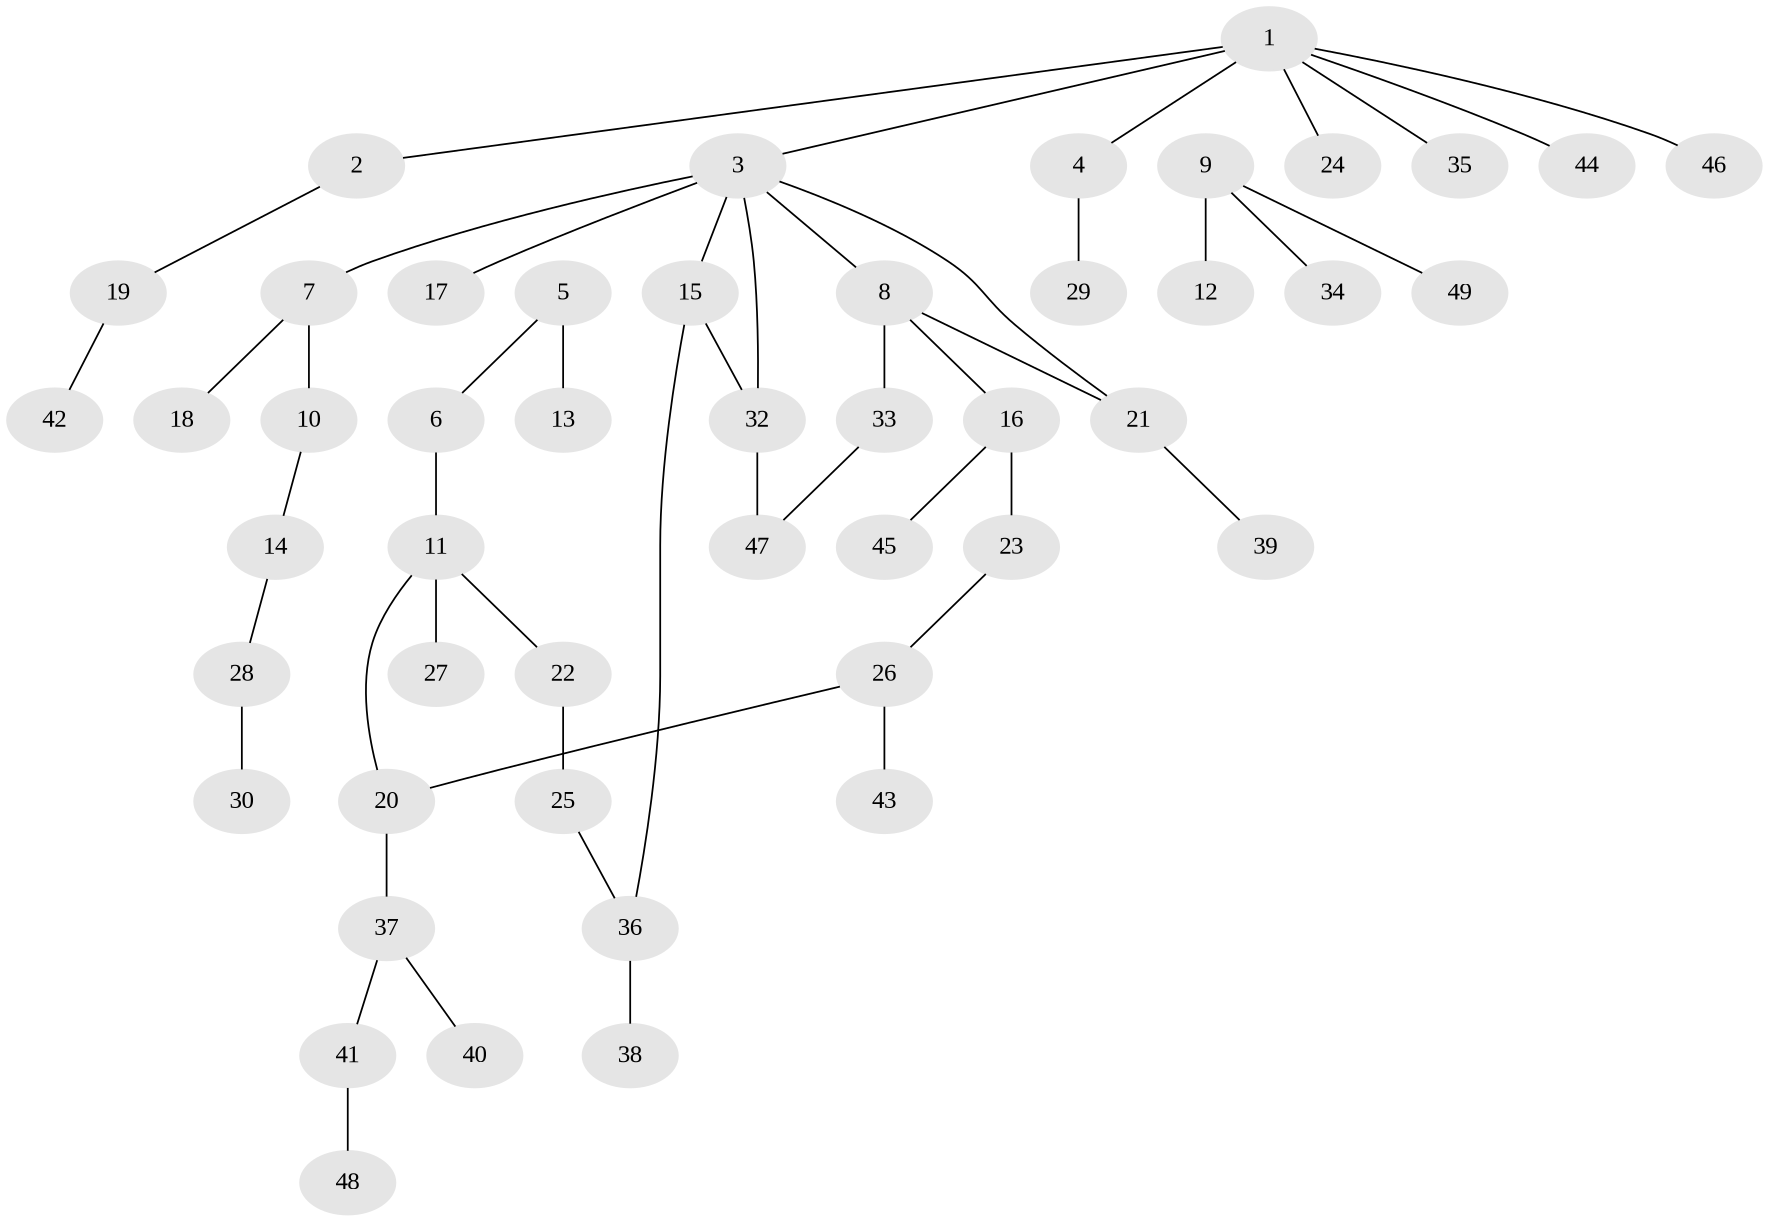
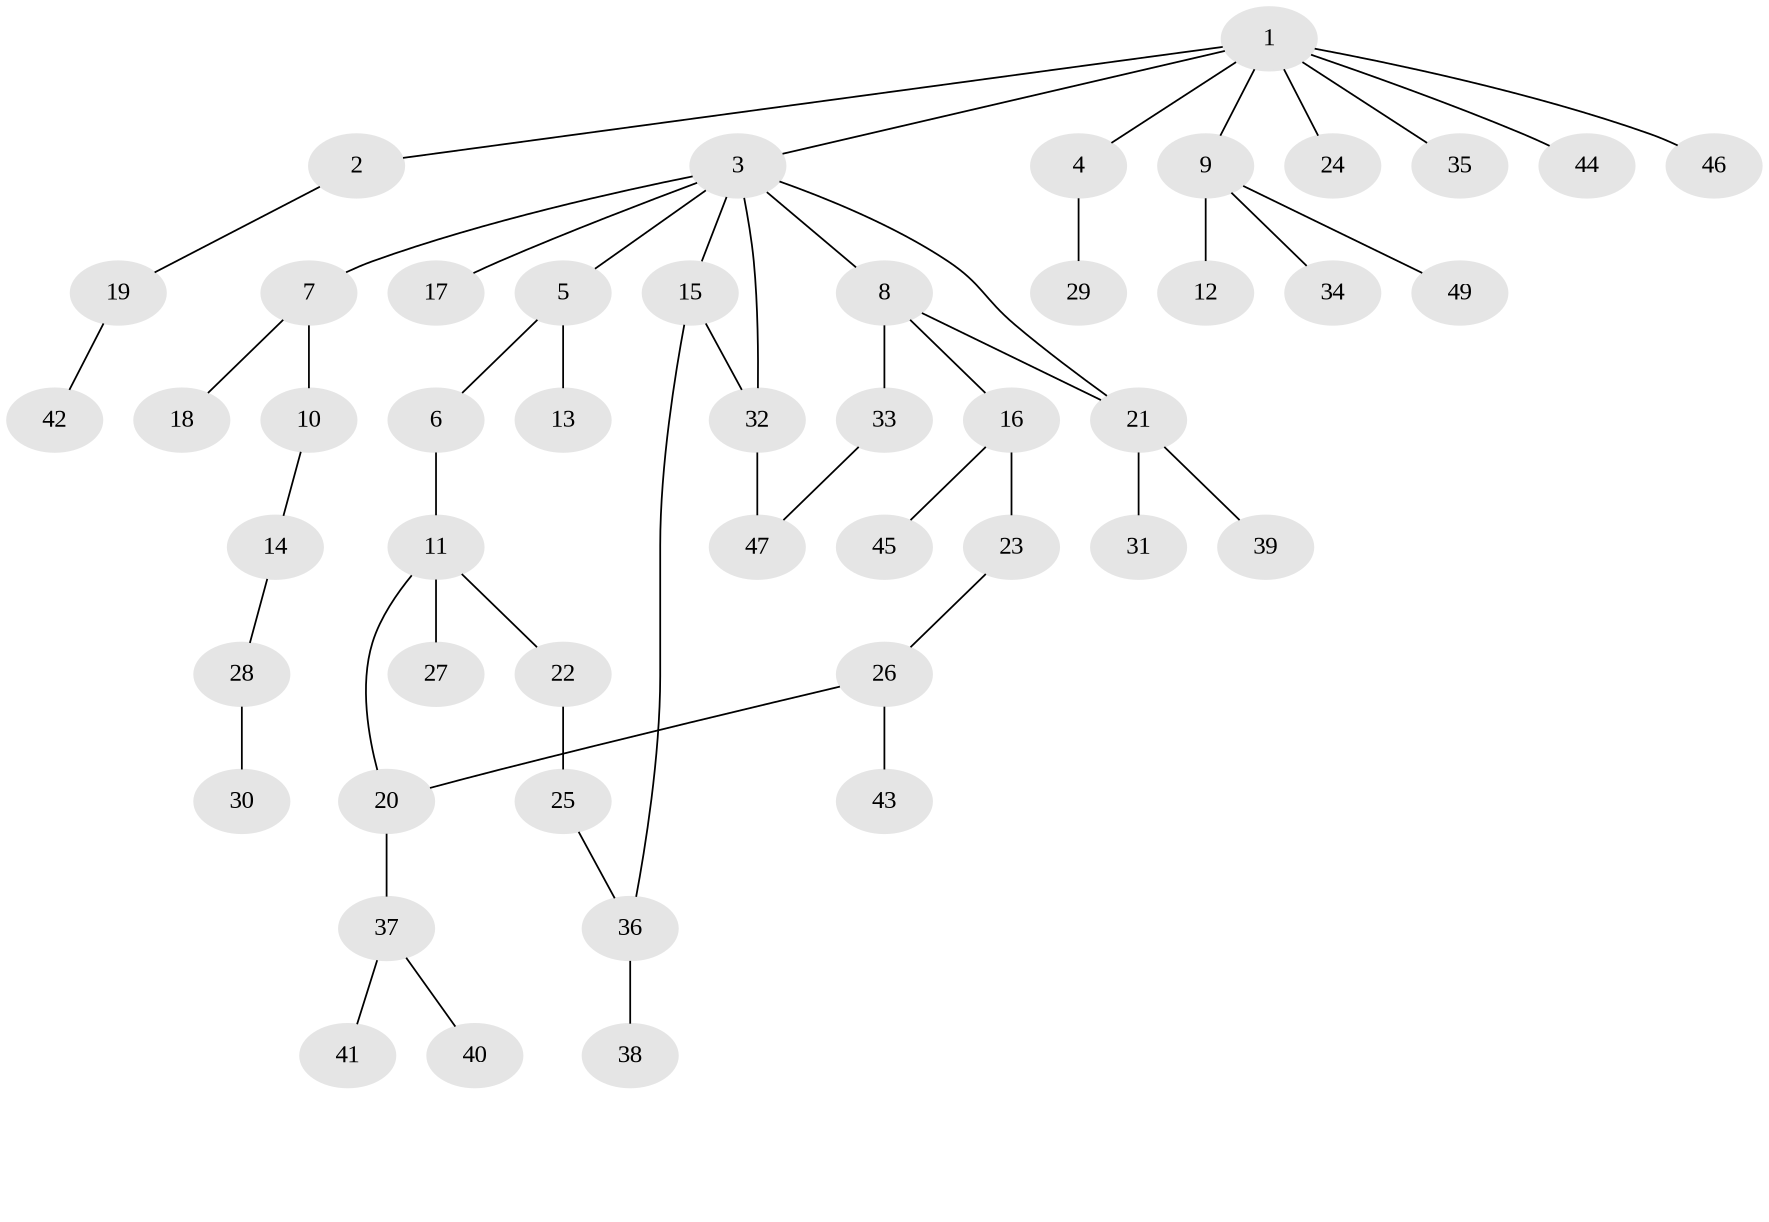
none -> (1237, 102)
none -> (650, 230)
none -> (1139, 547)
(348, 1183) -> none
